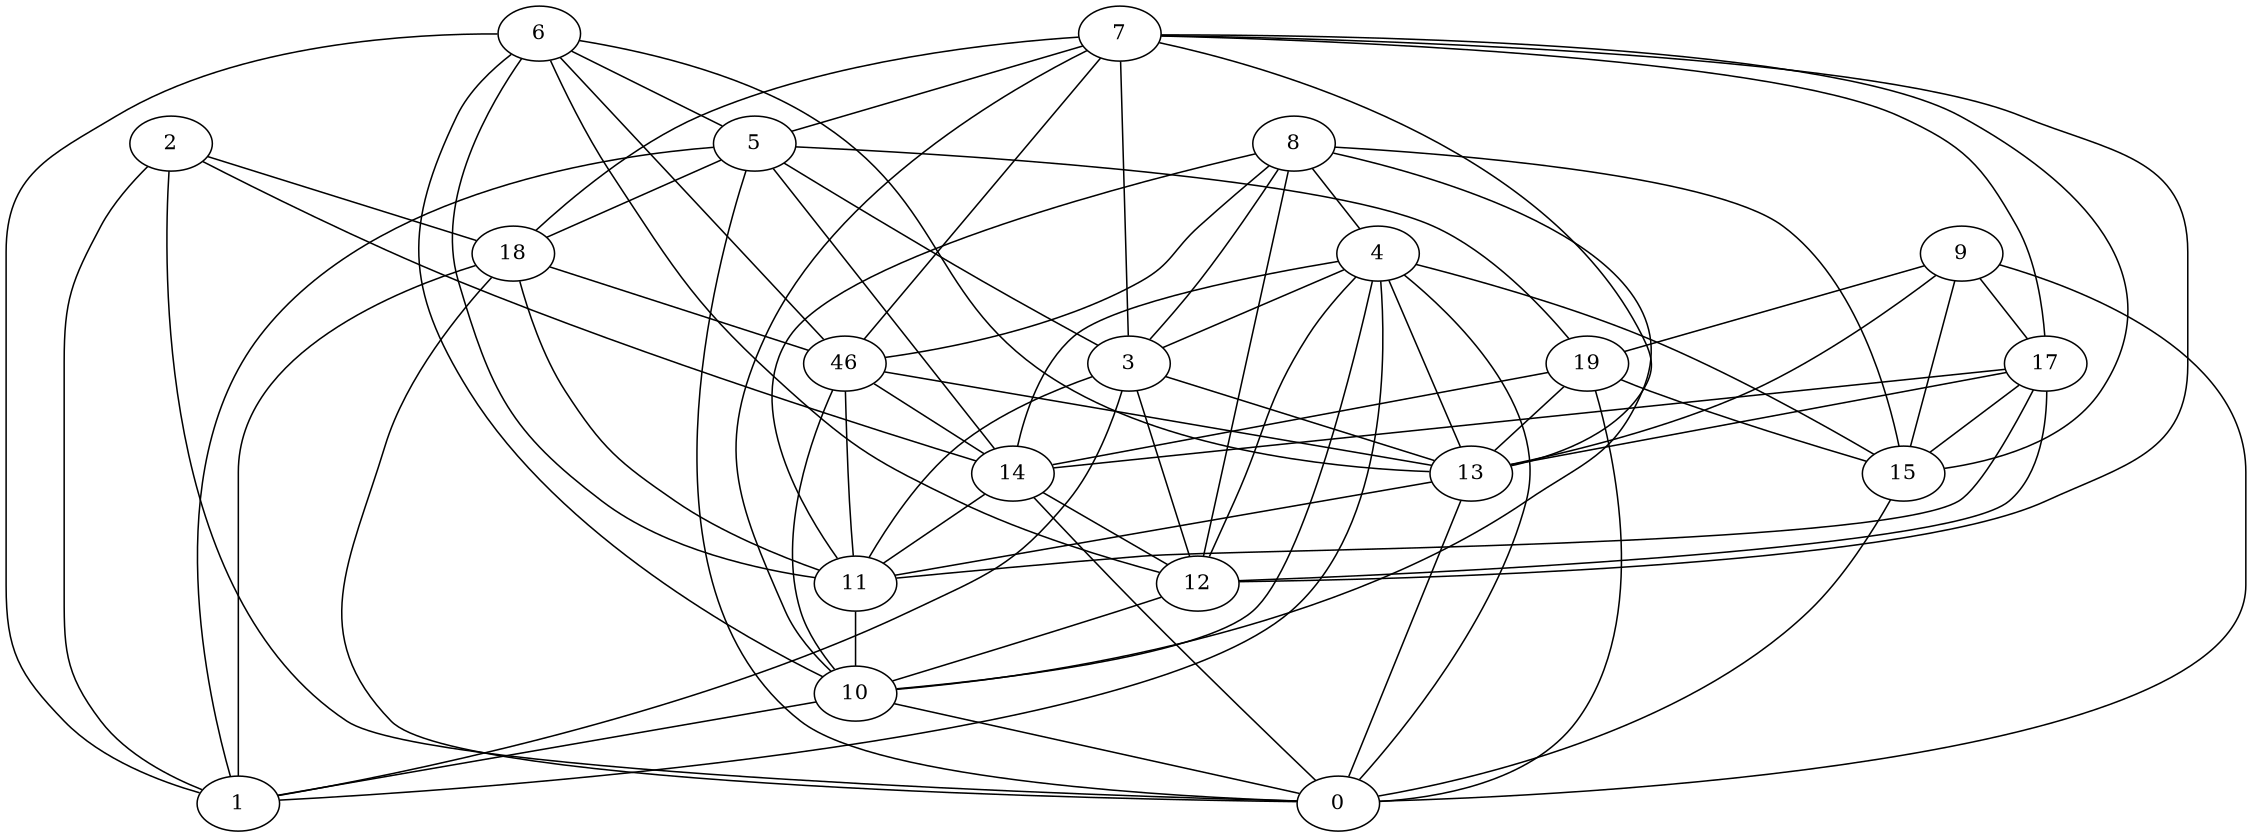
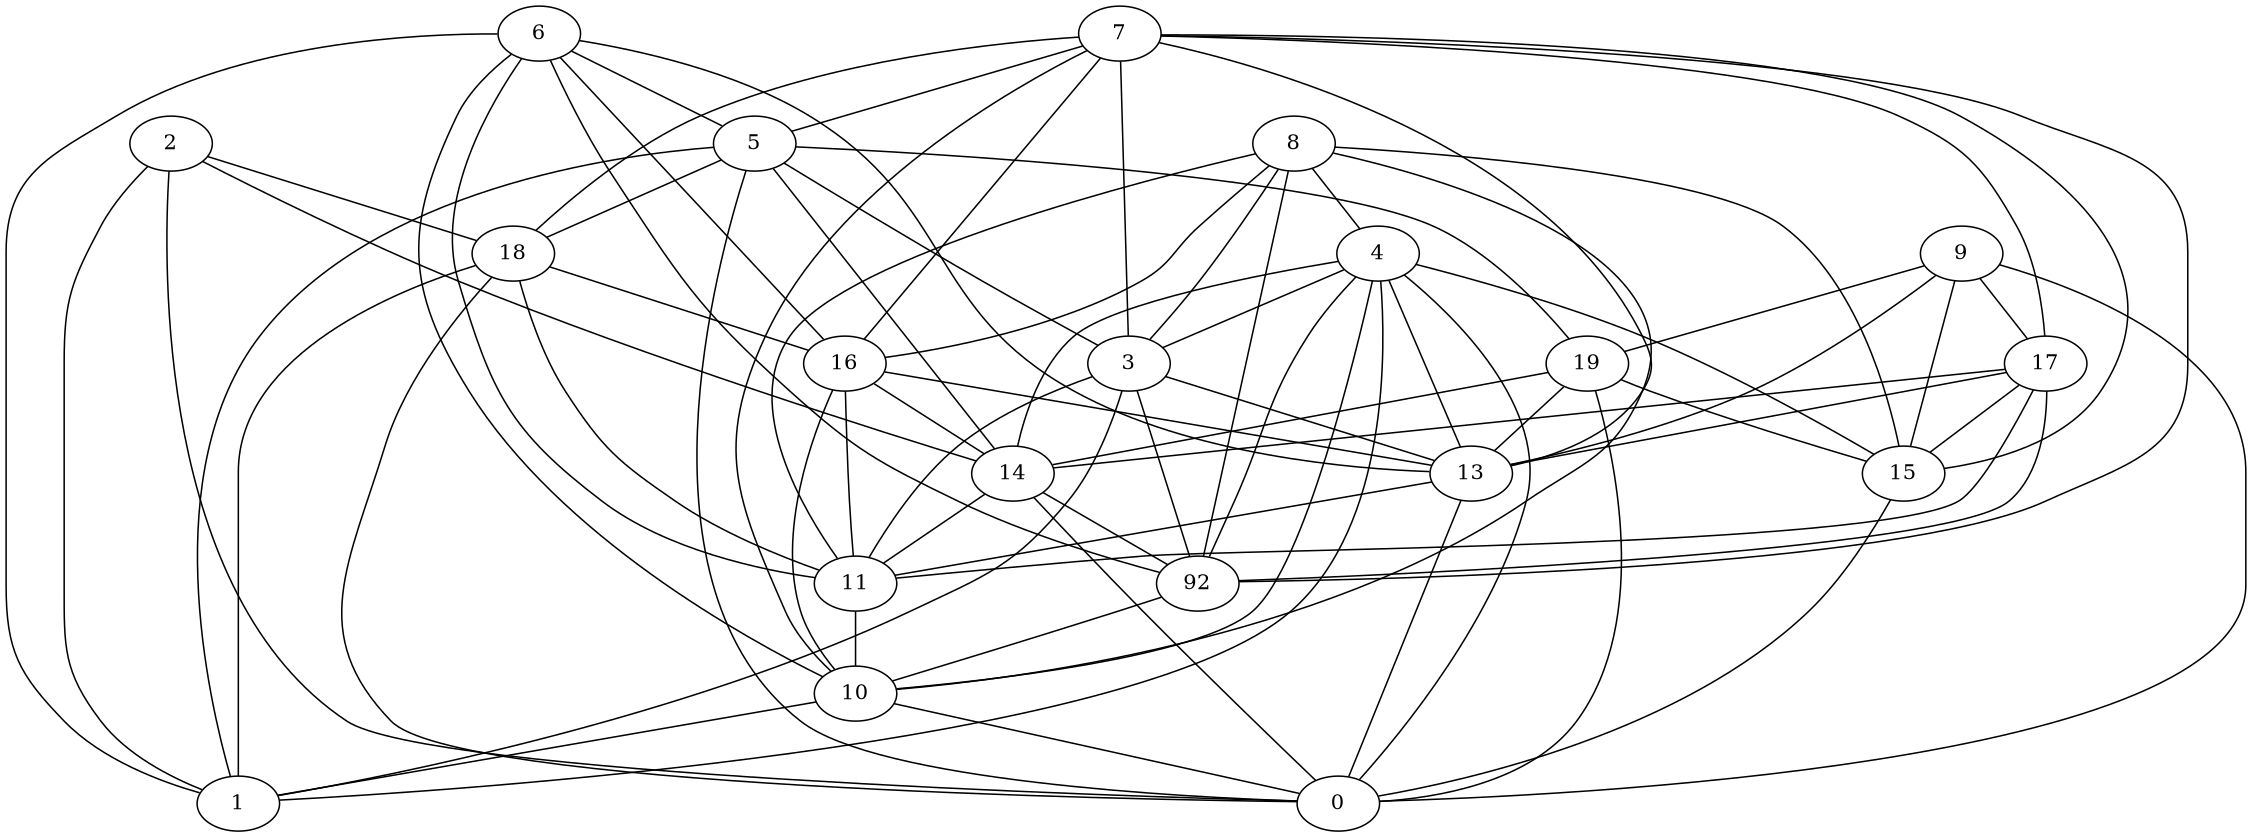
(845, 364) -> (845, 364)
(1198, 584) -> (1198, 584)
